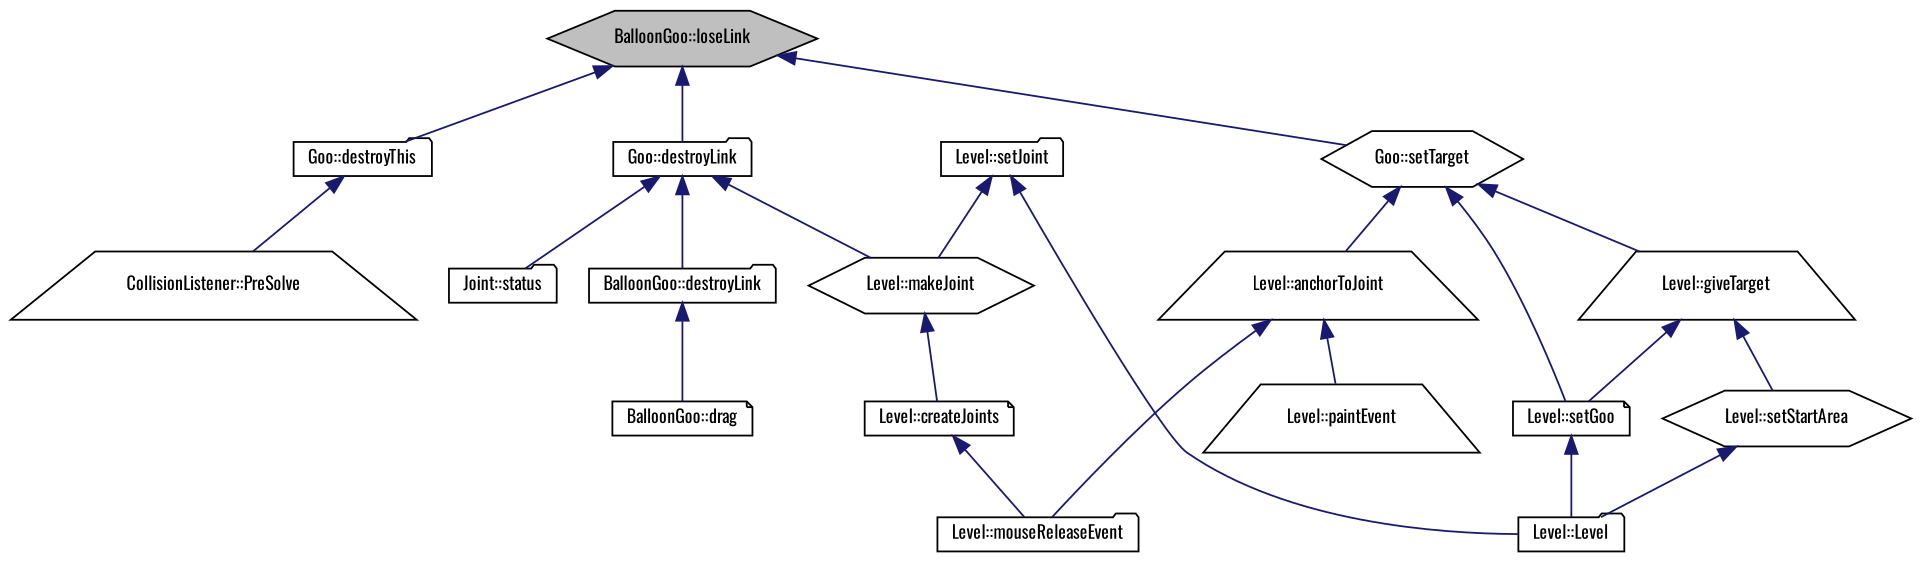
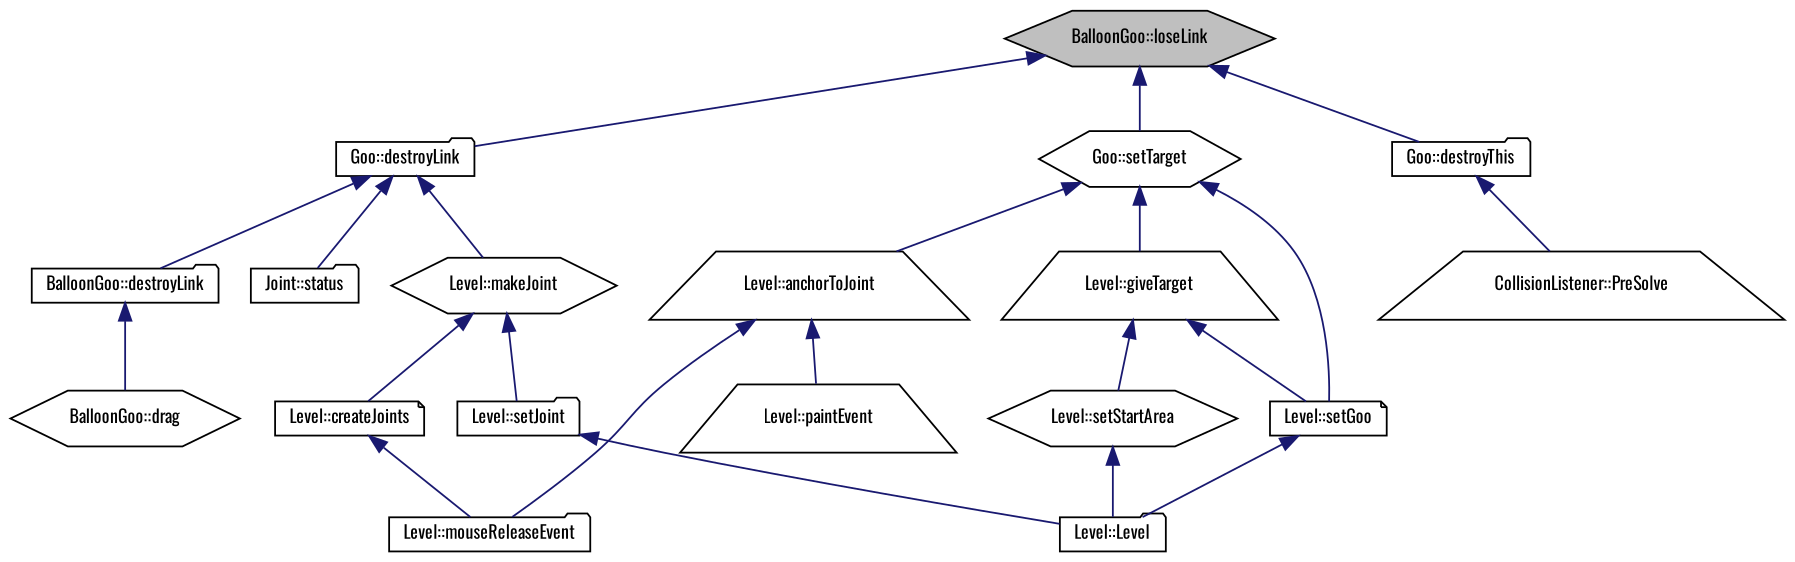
(960, 225) -> (513, 366)
(682, 419) -> (125, 419)
